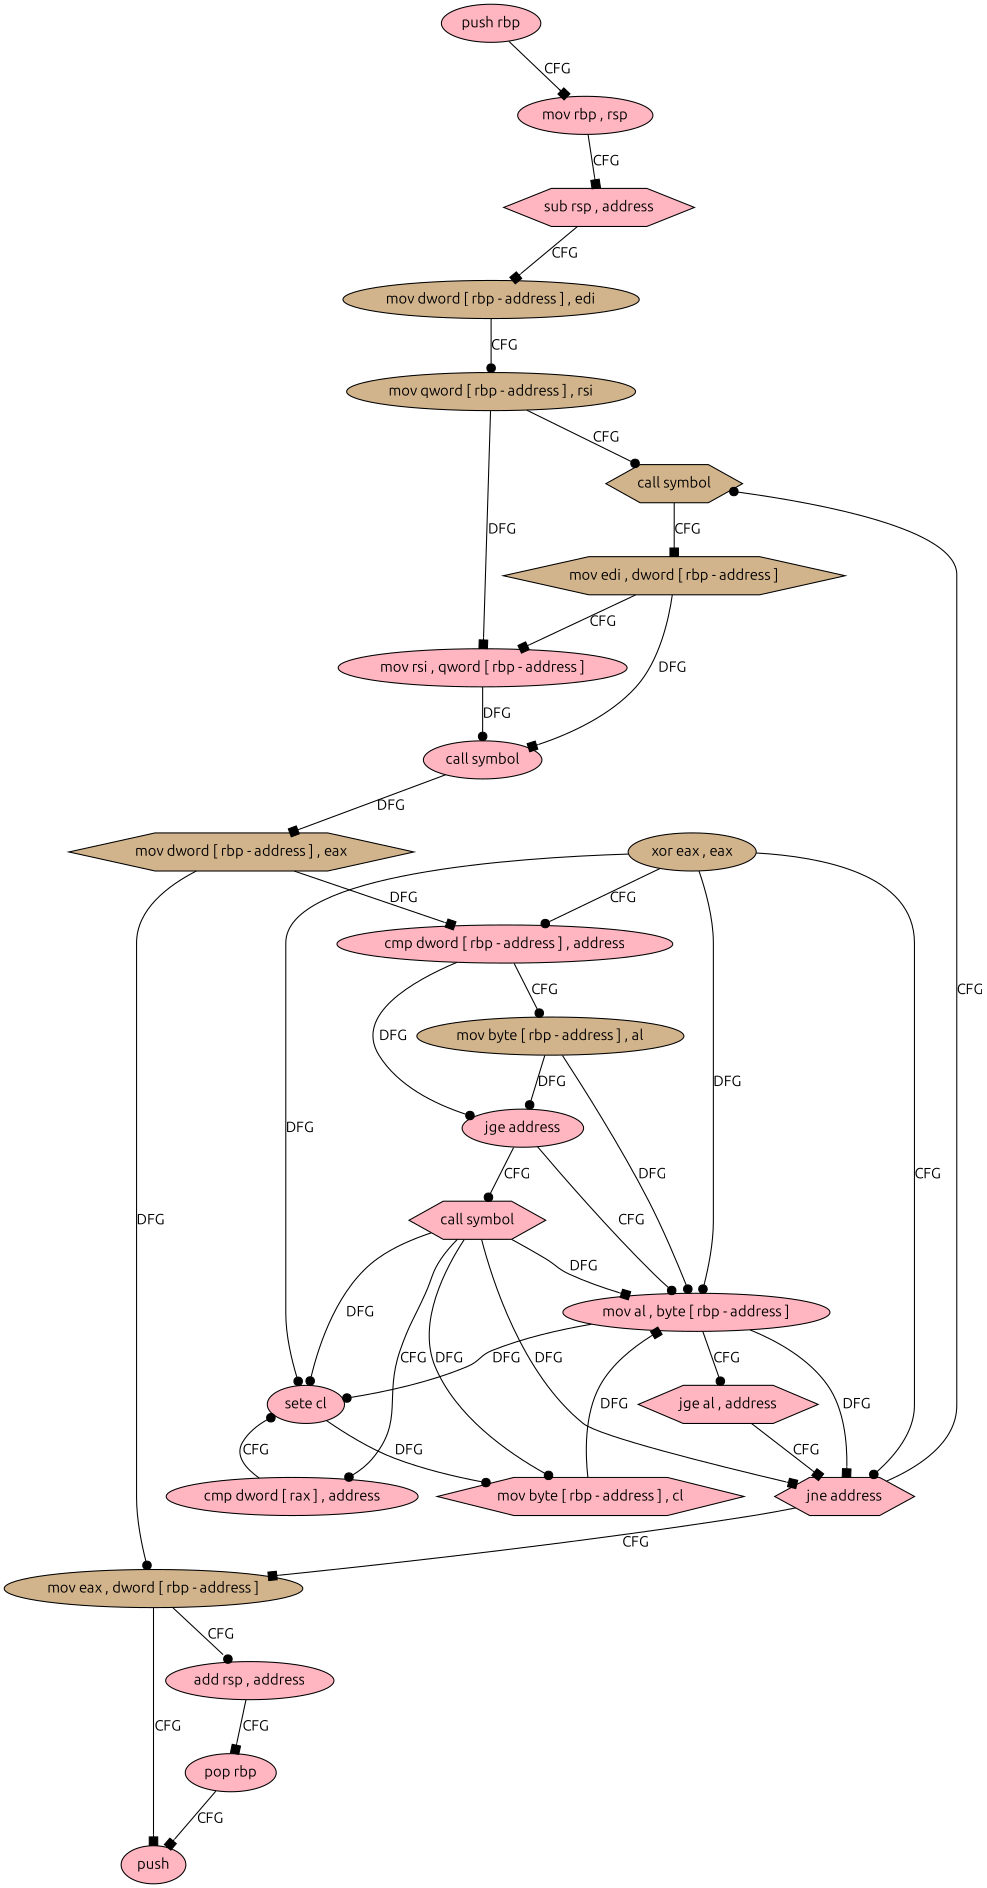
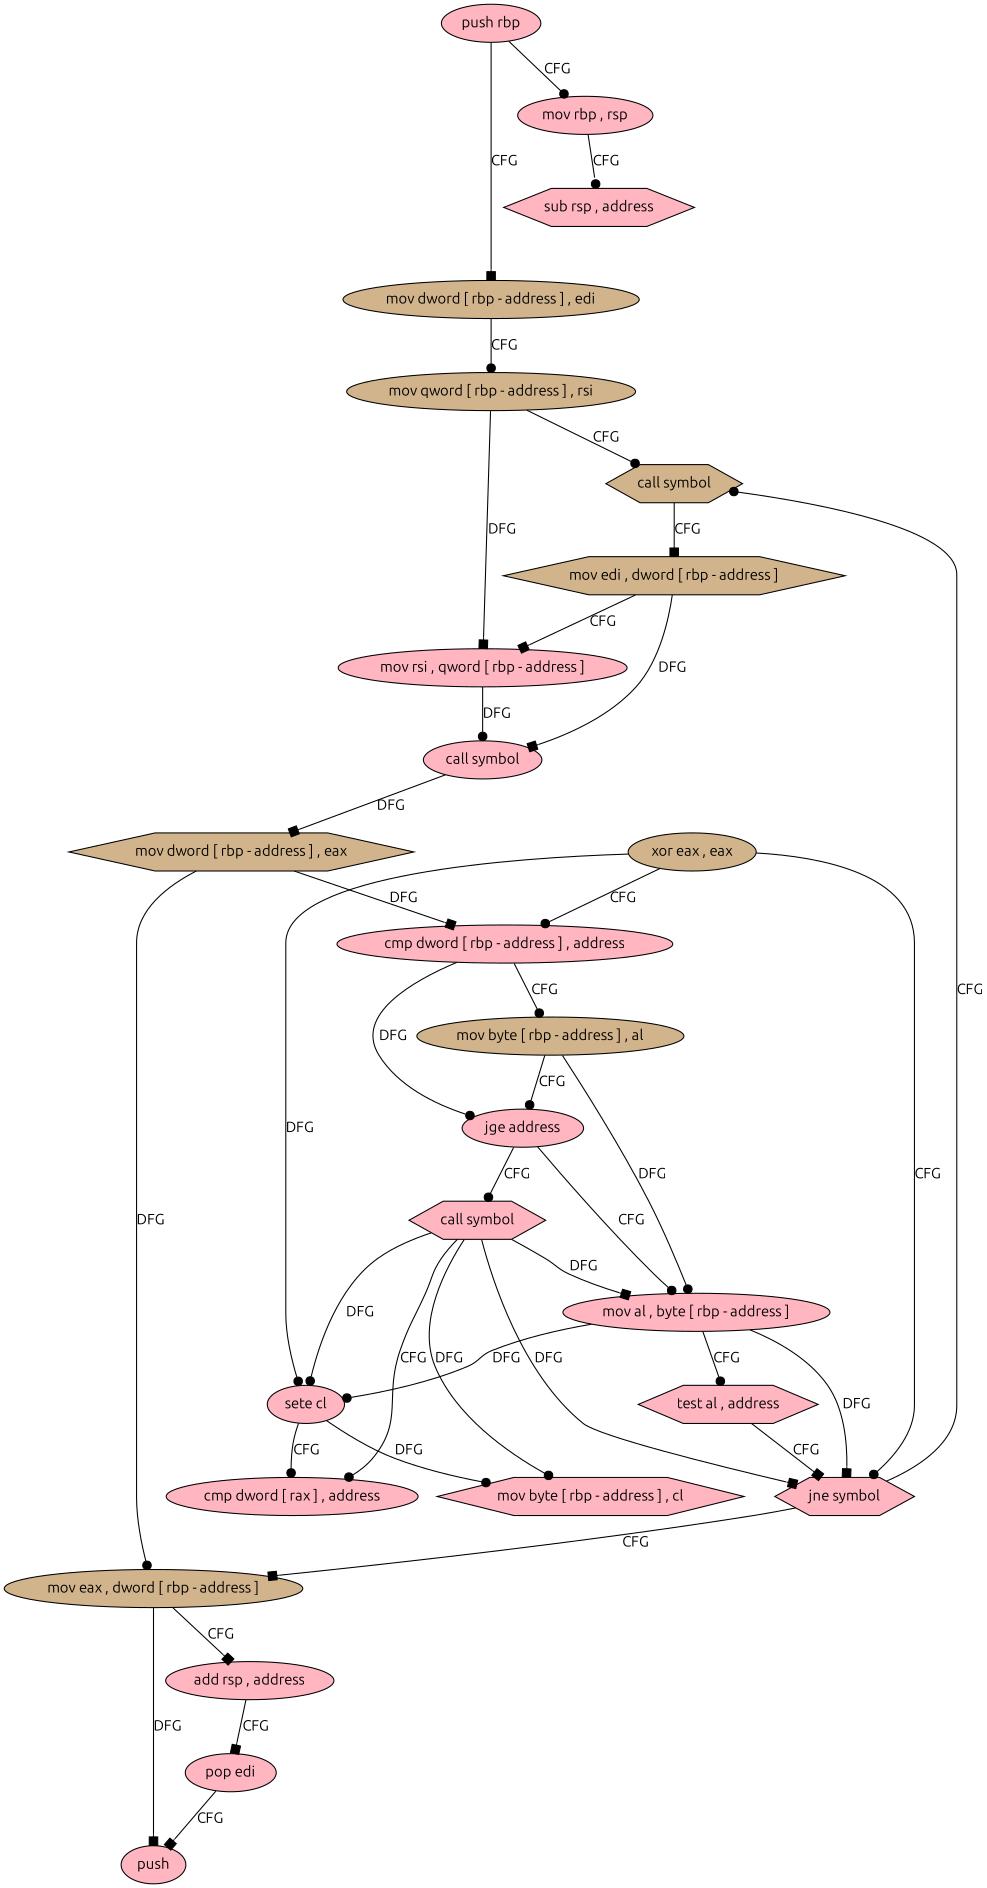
(535, 66) -> (535, 66)
(591, 156) -> (591, 156)
(549, 250) -> (491, 156)
(713, 1078) -> none
(552, 1082) -> (552, 1082)
(595, 1396) -> none
(728, 1404) -> (728, 1404)
(241, 1447) -> (293, 1446)
(845, 1496) -> (845, 1496)
(198, 1631) -> (198, 1631)
(168, 1727) -> (168, 1727)
(231, 1773) -> (231, 1773)
